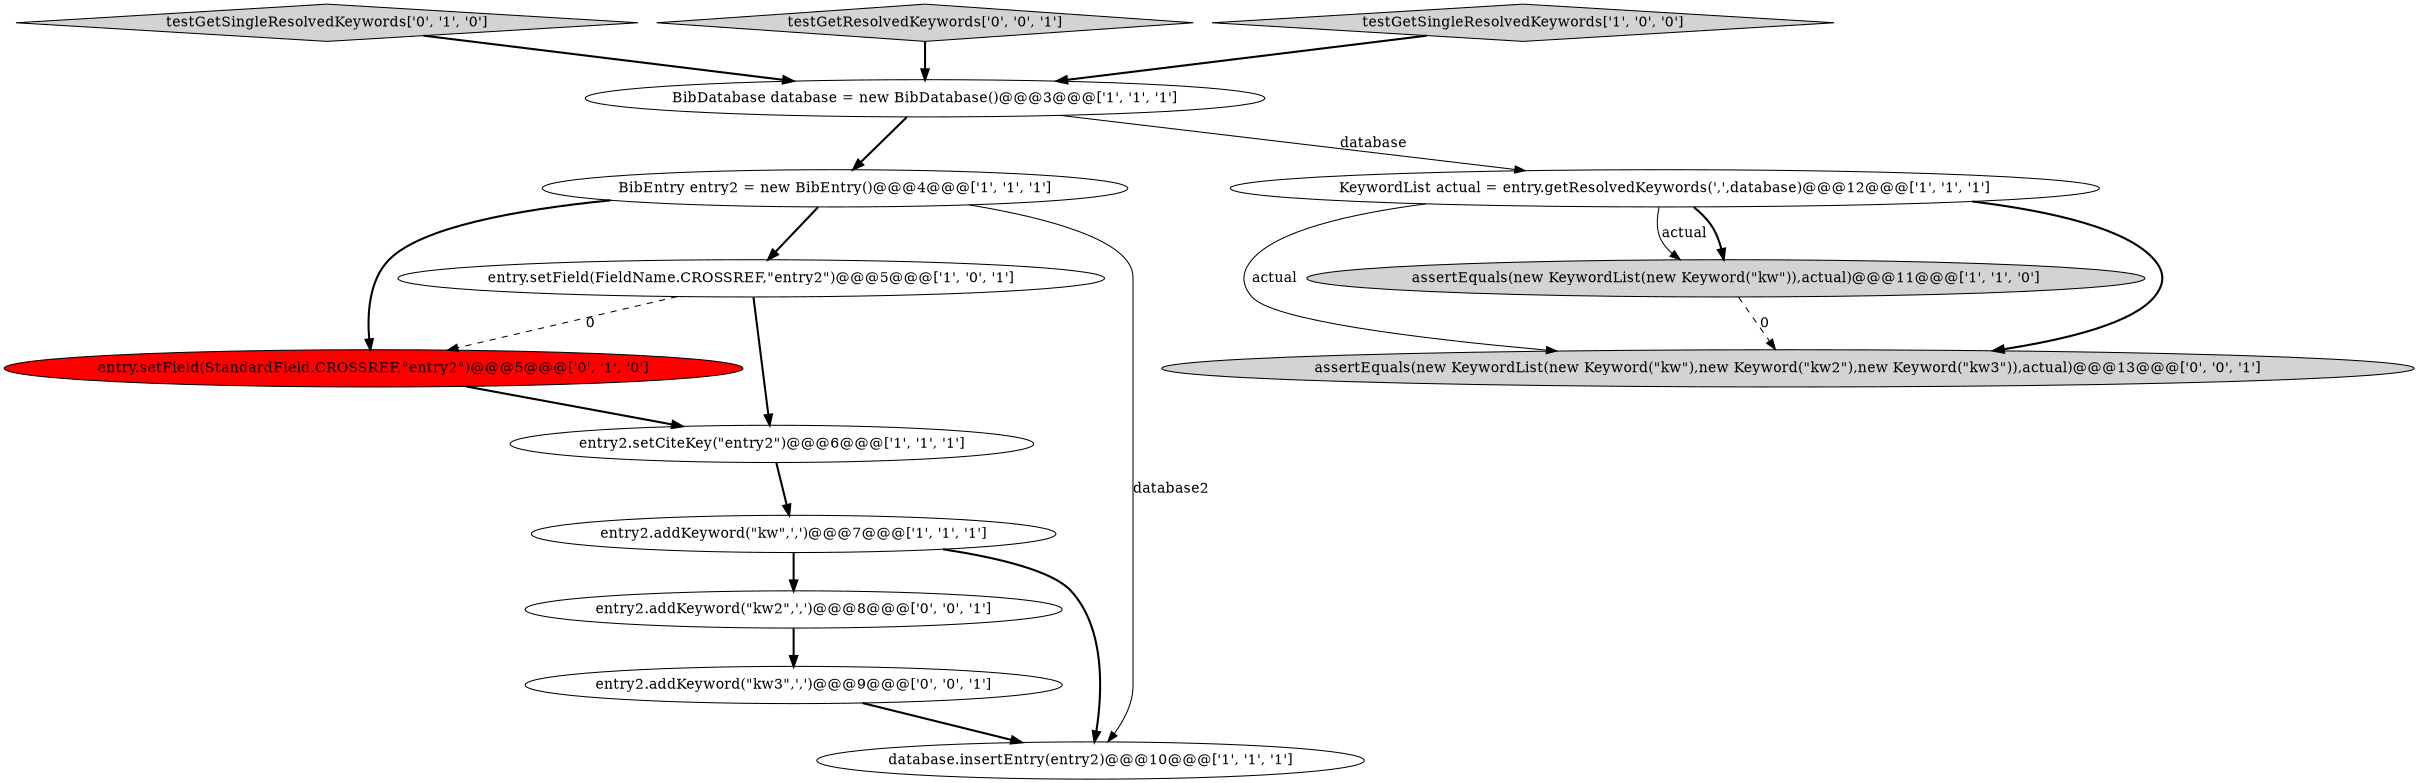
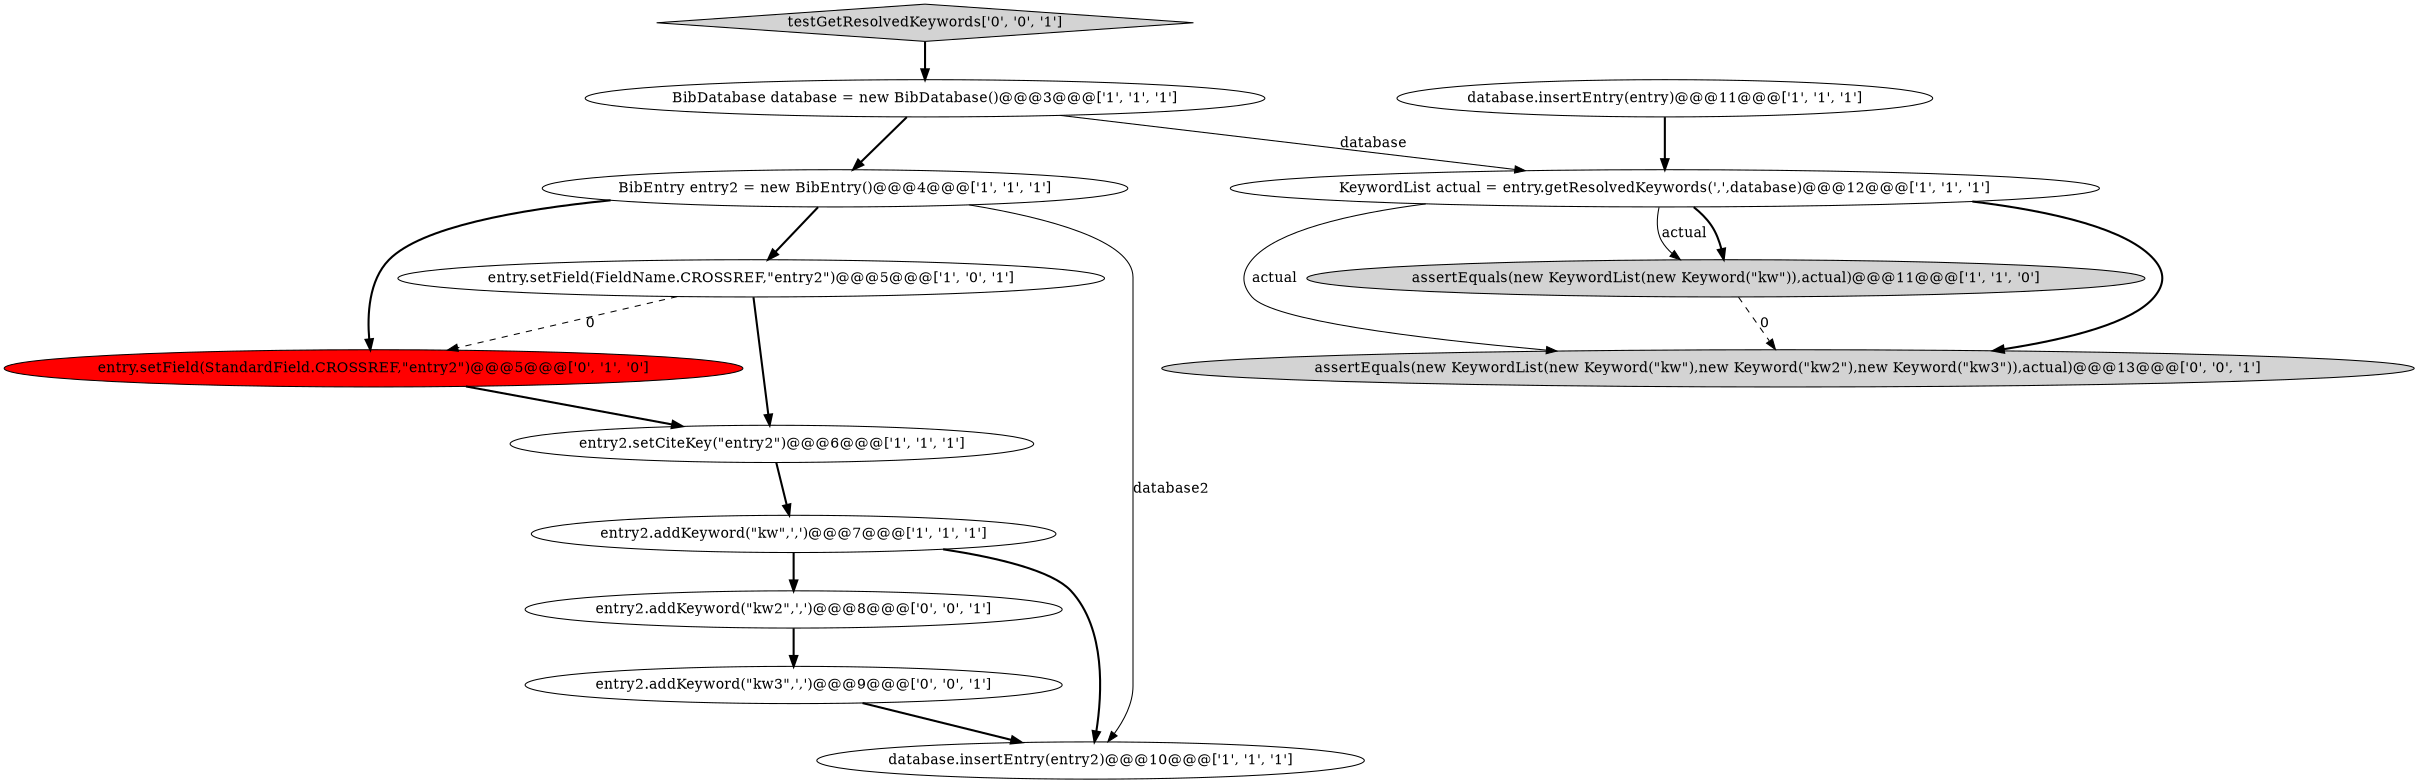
(327, 23) -> none
(1523, 23) -> none
none -> (1665, 98)
